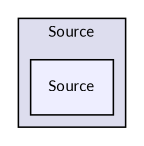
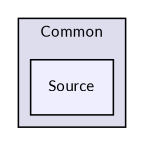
(72, 33) -> (72, 33)
